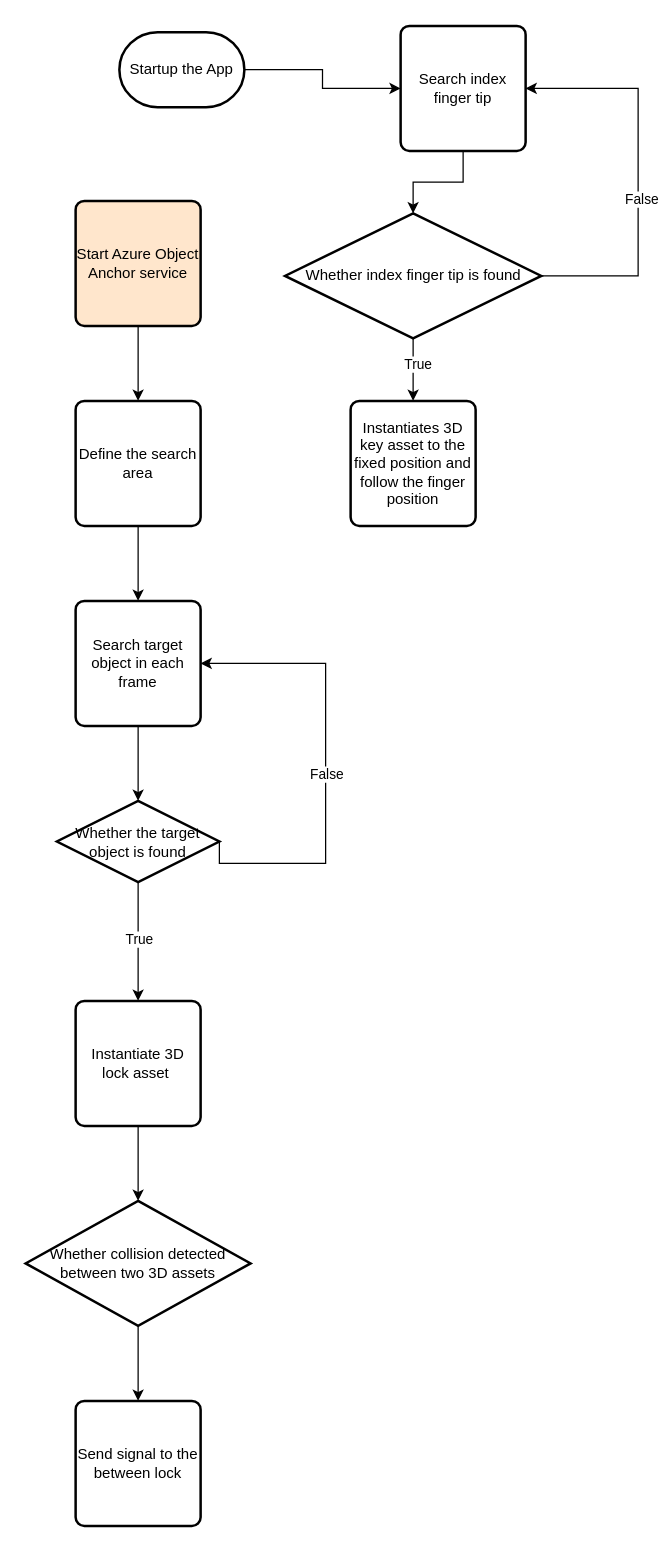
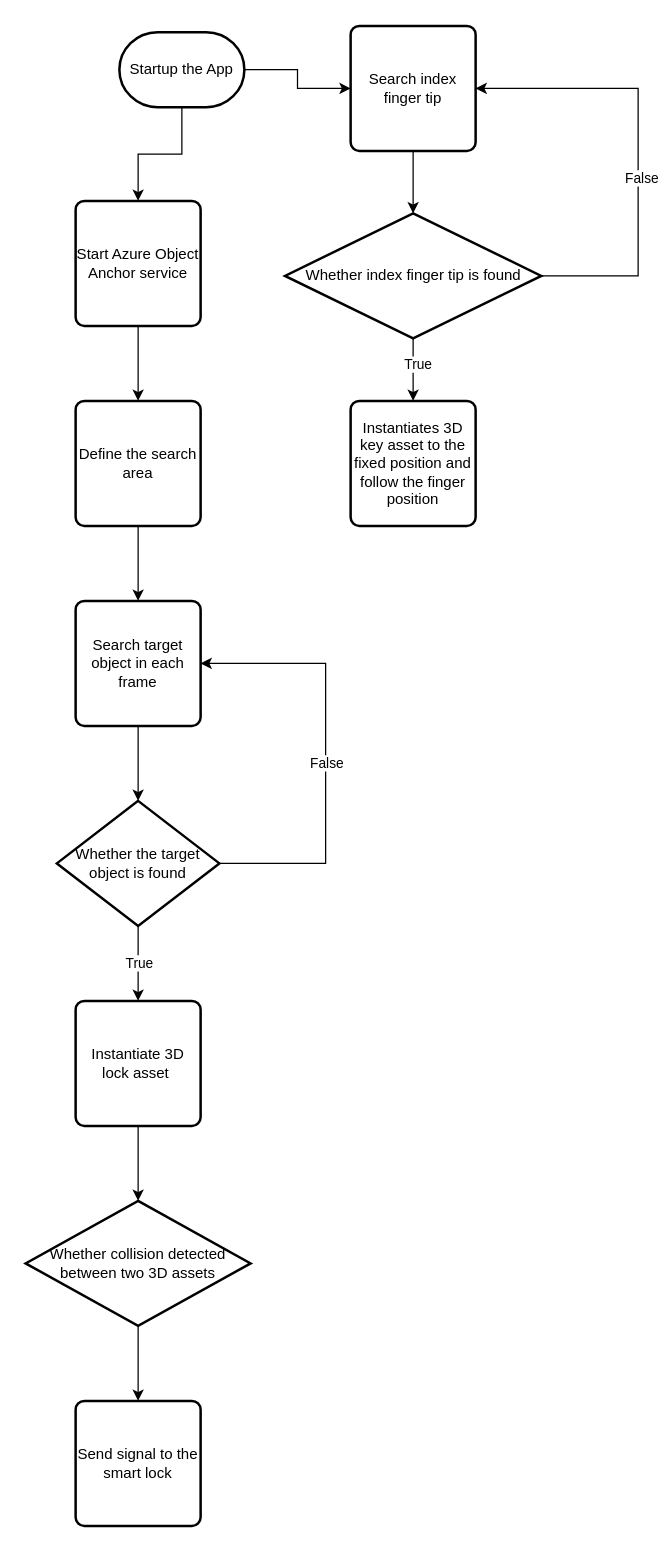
(463, 88) -> (413, 88)
none -> (165, 154)
(138, 263) -> (138, 263)
(138, 841) -> (138, 863)
(138, 1463) -> (138, 1463)
